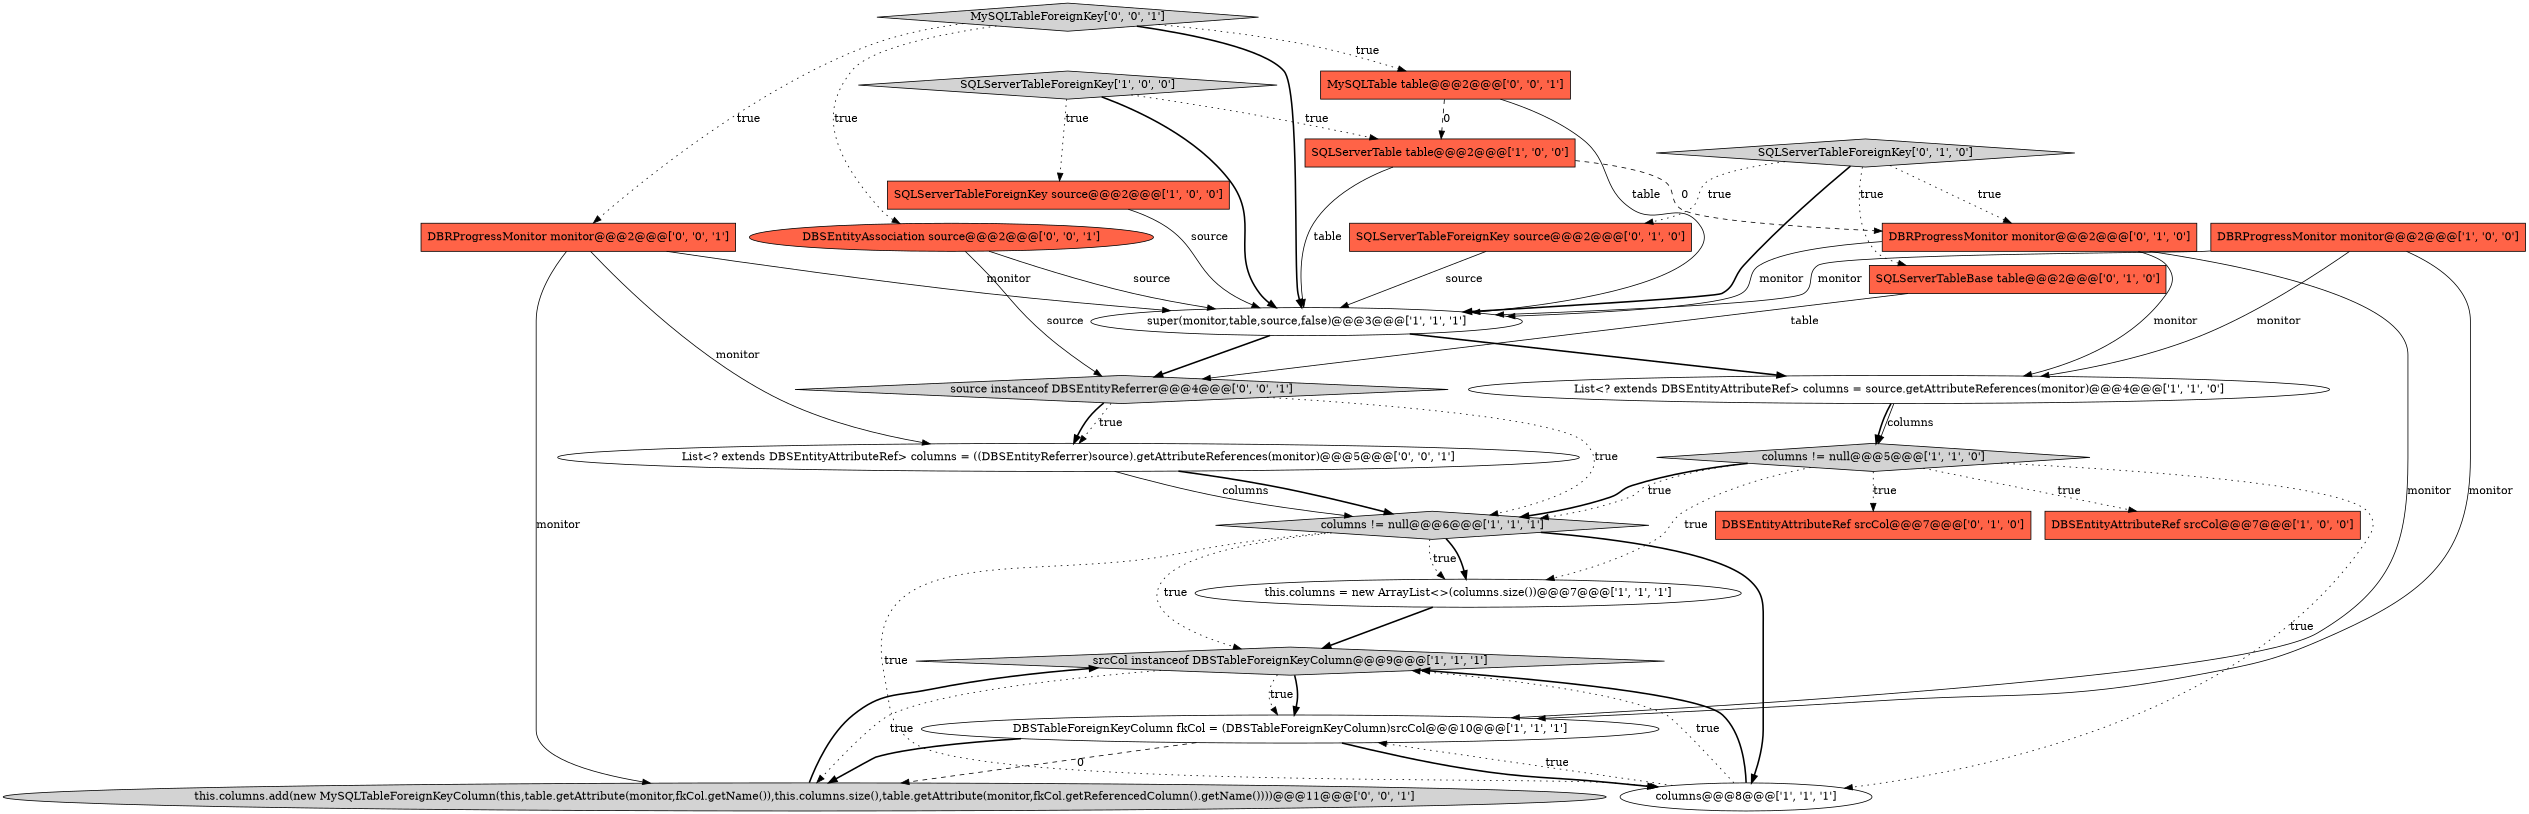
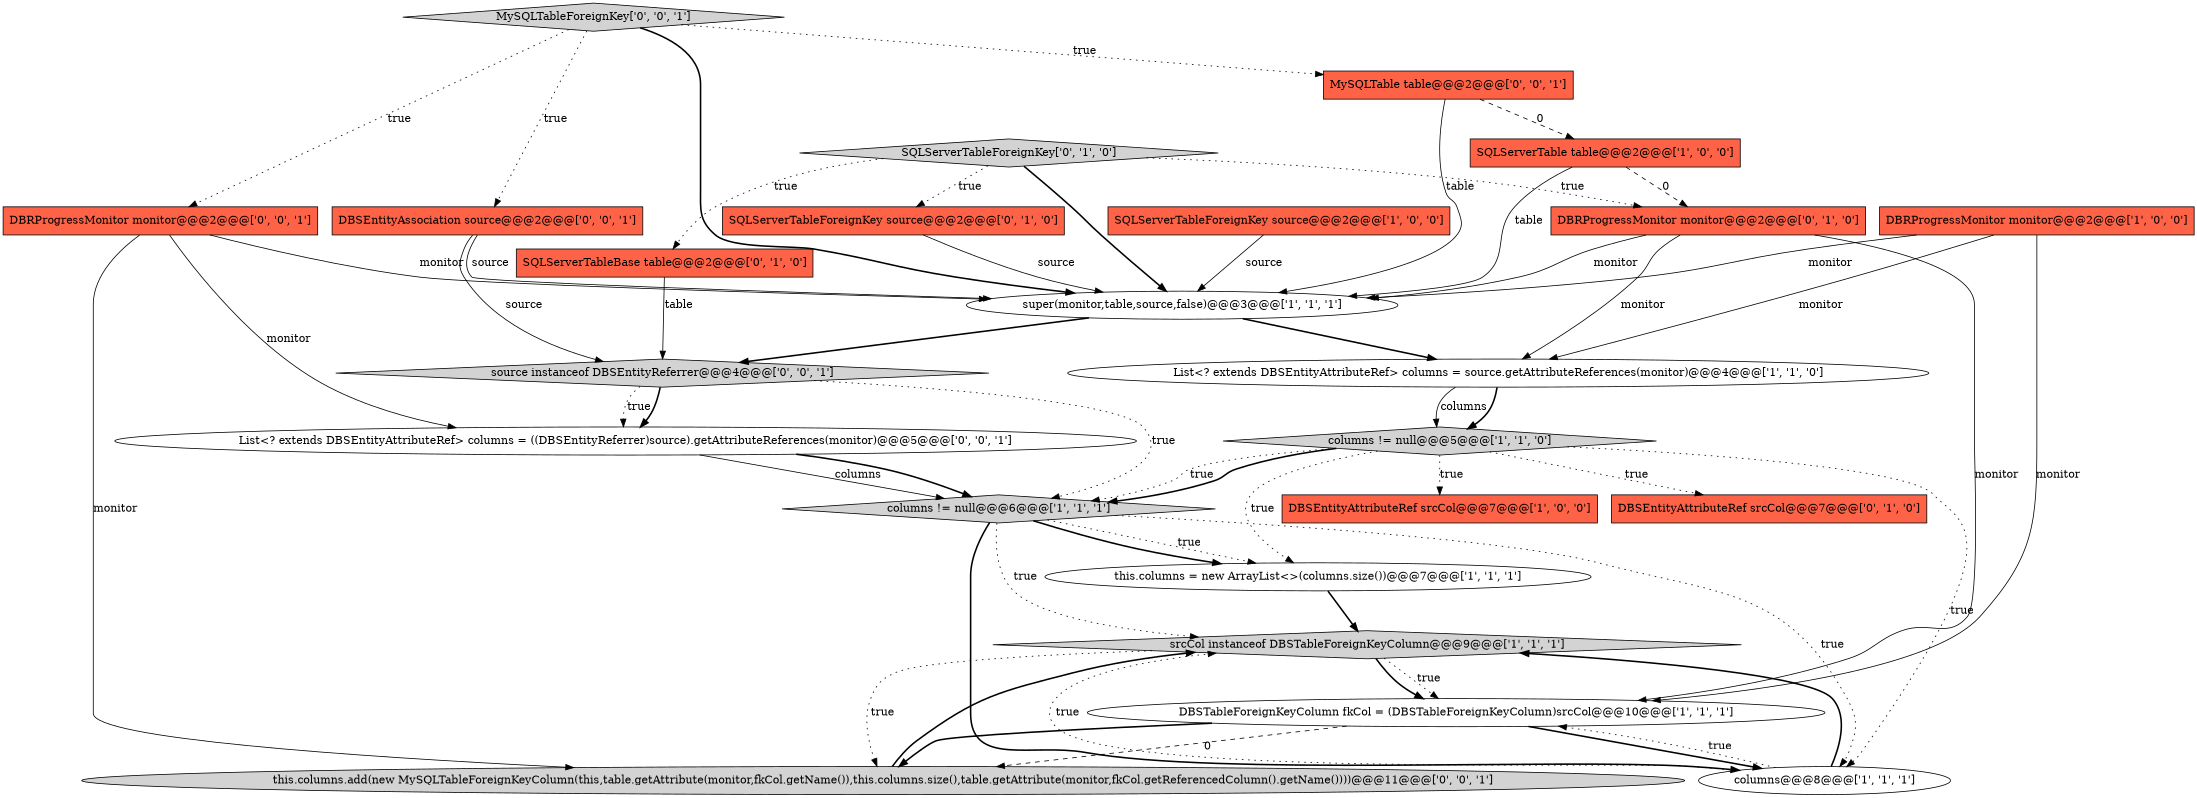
(1068, 85) -> none
(951, 237) -> (487, 221)
